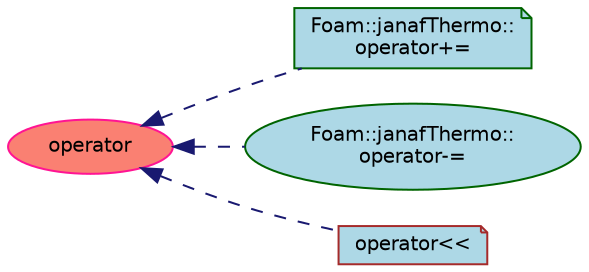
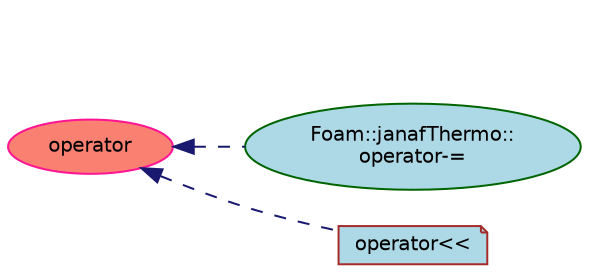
(413, 38) -> none
